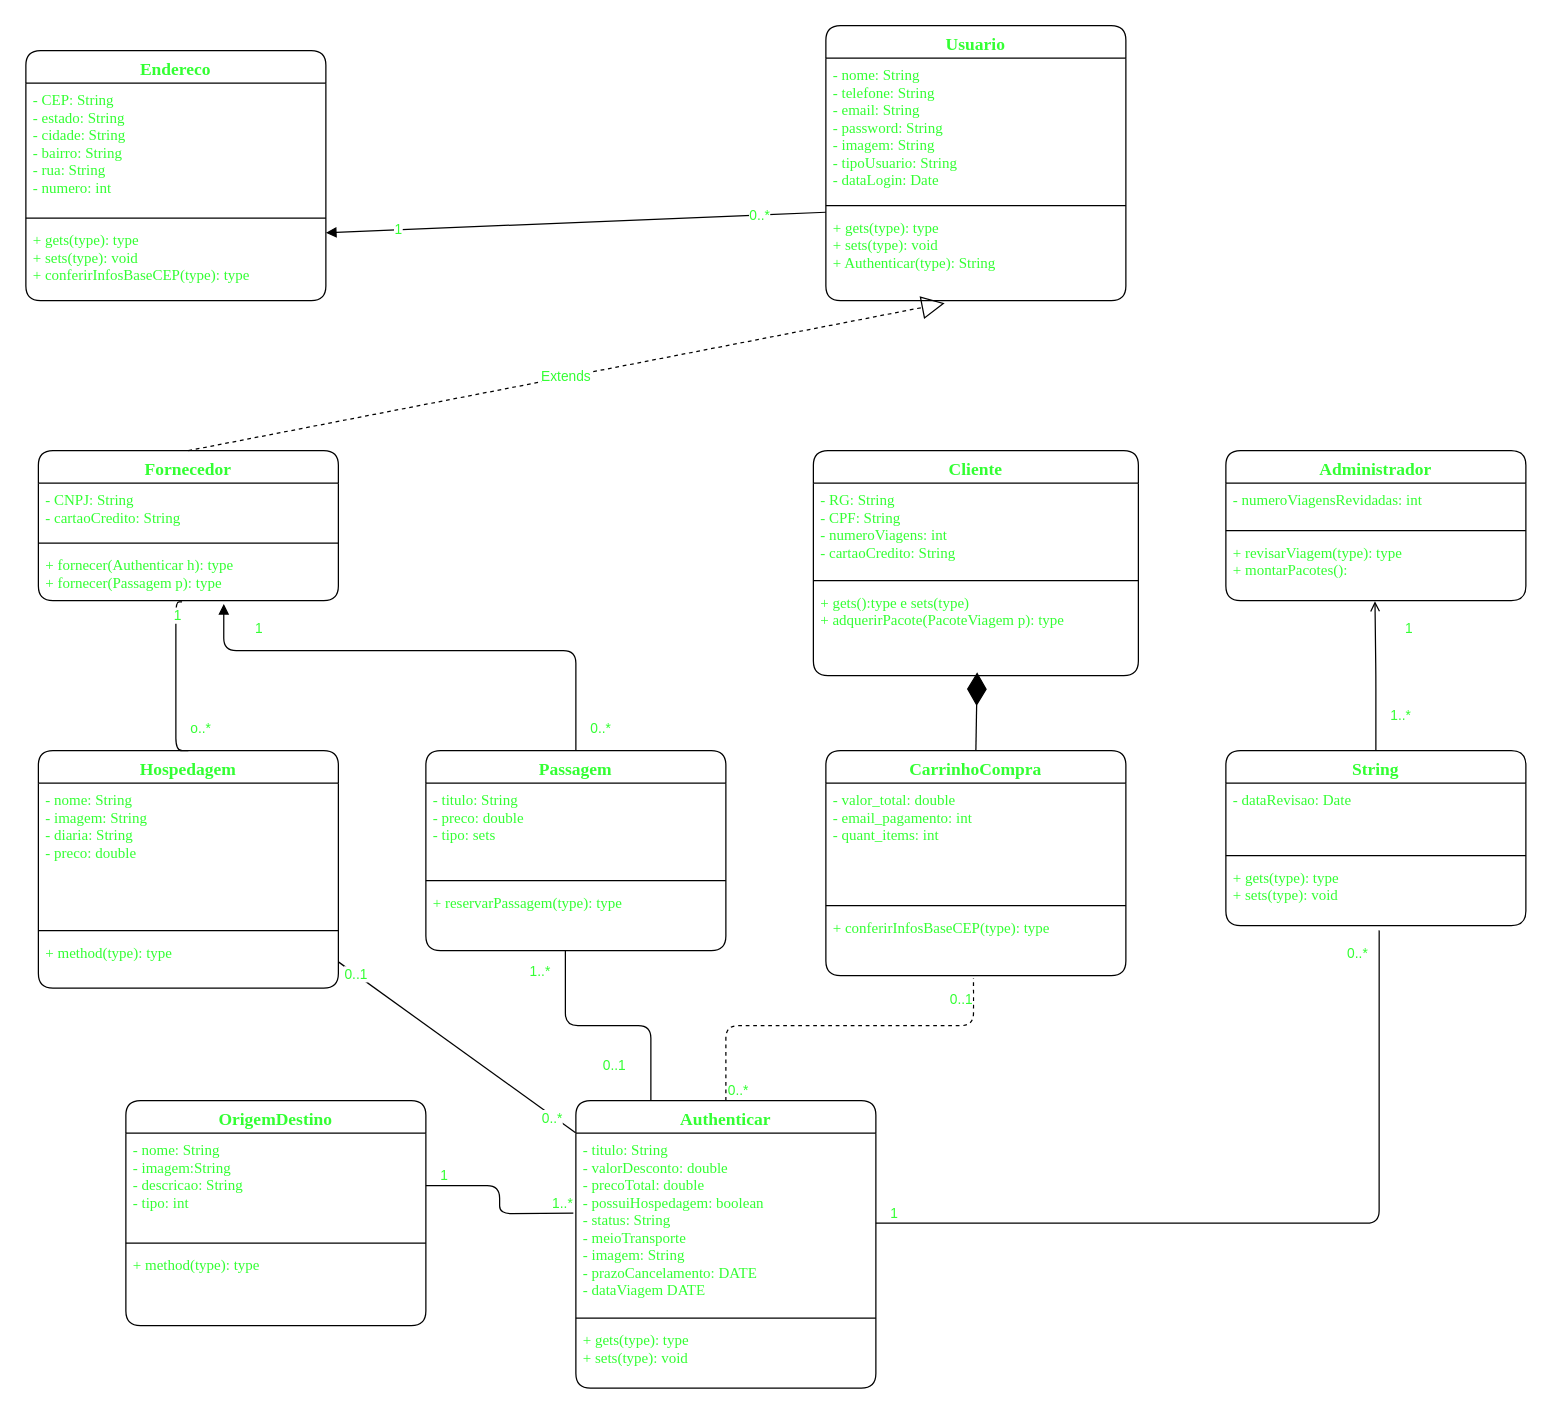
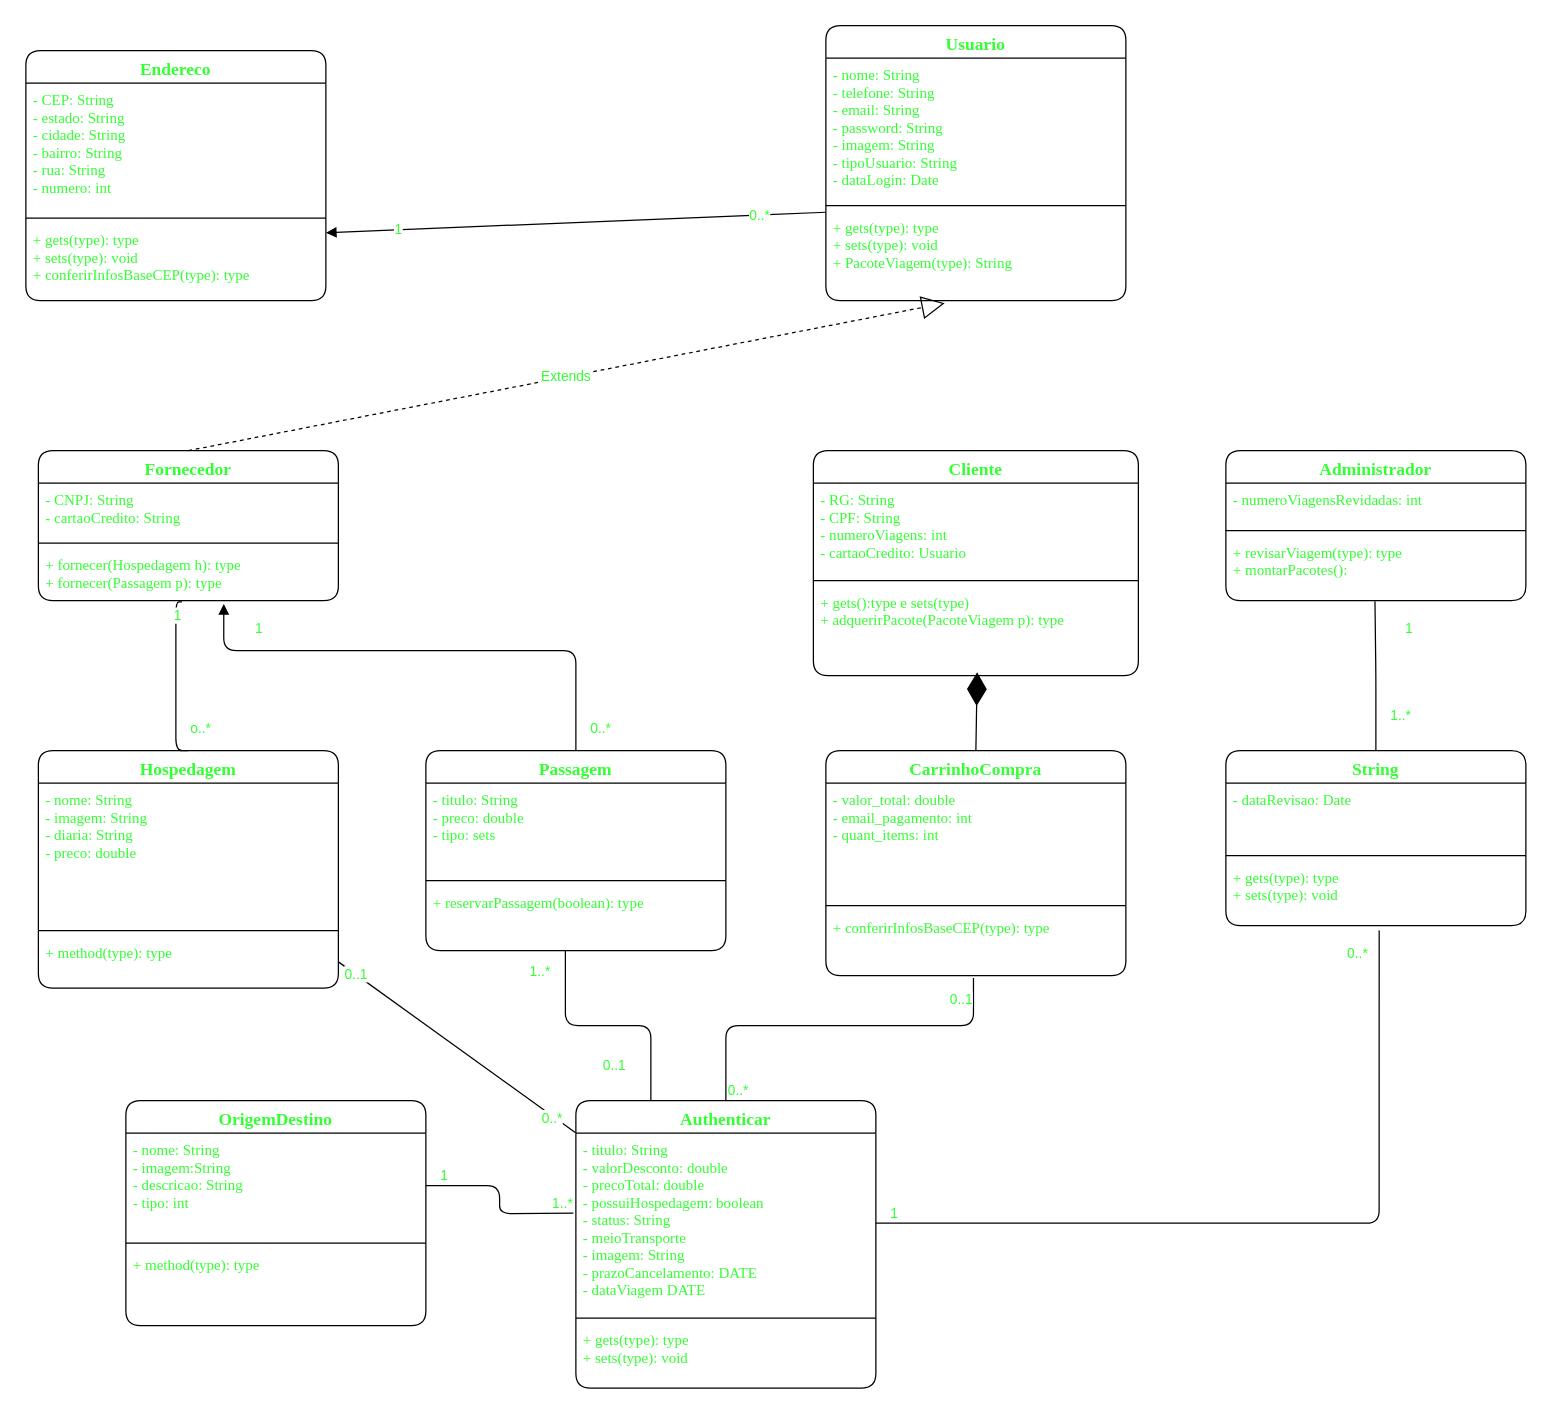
(902, 228) -> (902, 228)
(863, 500) -> (863, 500)
(165, 565) -> (163, 565)
(1375, 607) -> (1375, 607)
(553, 903) -> (563, 903)
(837, 1026) -> (837, 1026)
